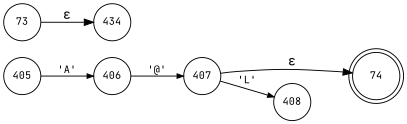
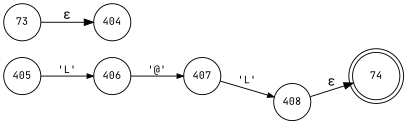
(112, 22) -> (112, 22)
(282, 69) -> (327, 91)
(67, 71) -> (67, 71)
